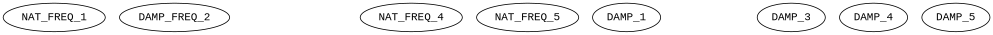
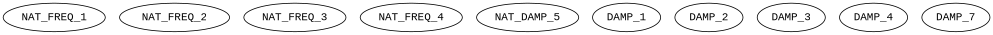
(175, 17) -> (175, 17)
none -> (295, 17)
(528, 17) -> (528, 17)
none -> (709, 17)
(956, 17) -> (956, 17)
